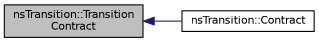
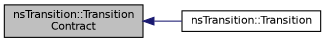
(248, 21) -> (251, 21)
